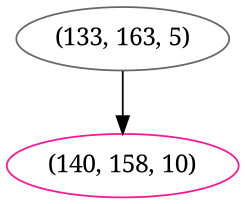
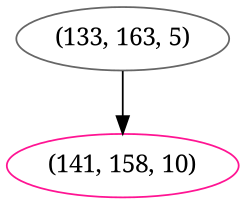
(123, 166) -> (123, 166)
